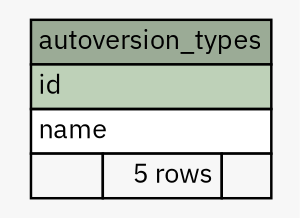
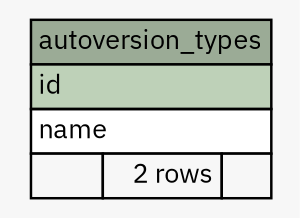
(173, 175) -> (173, 175)
